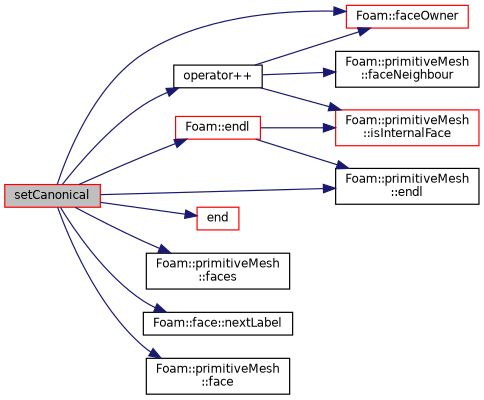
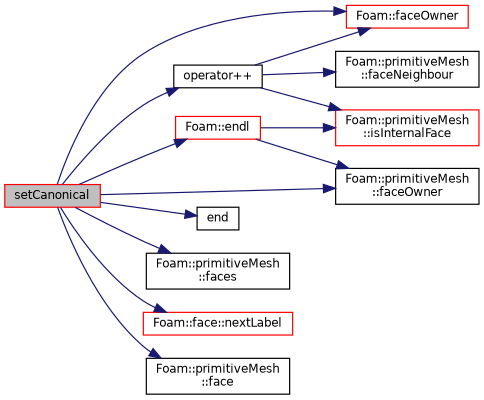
(407, 186) -> (407, 186)
(218, 219) -> (218, 219)
(218, 324) -> (218, 324)
